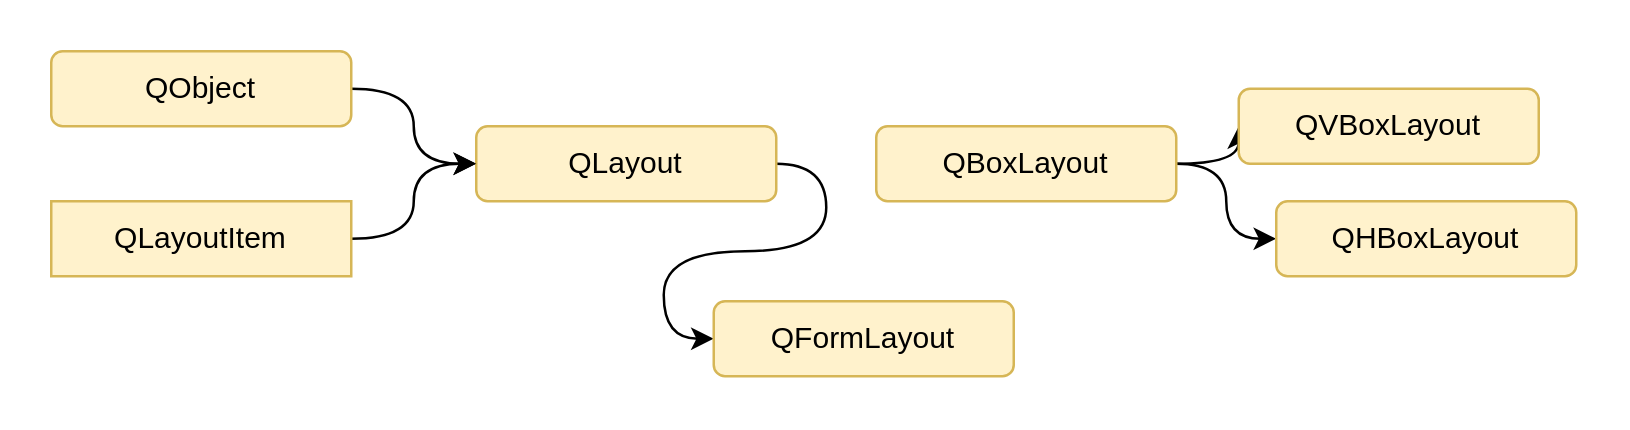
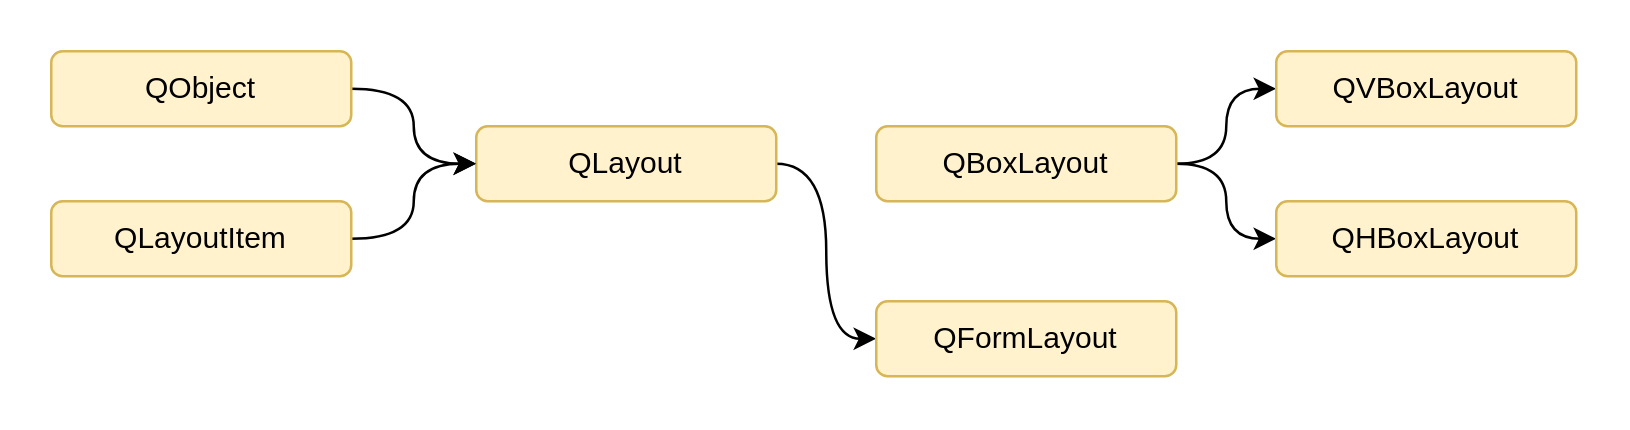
(1389, 126) -> (1426, 89)
(201, 239) -> (201, 239)
(864, 339) -> (1026, 339)
